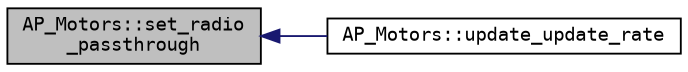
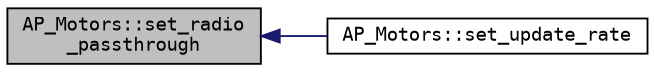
(504, 36) -> (487, 36)
